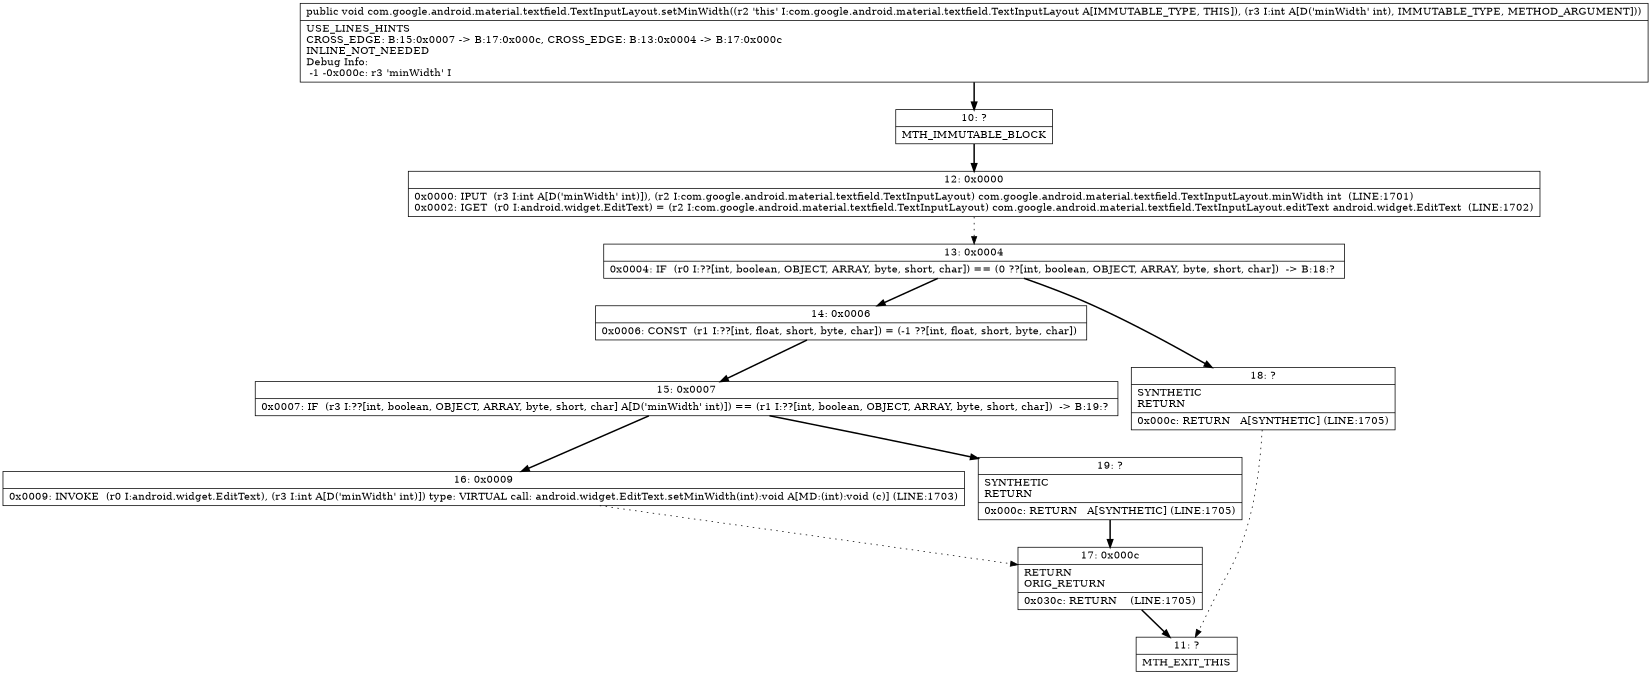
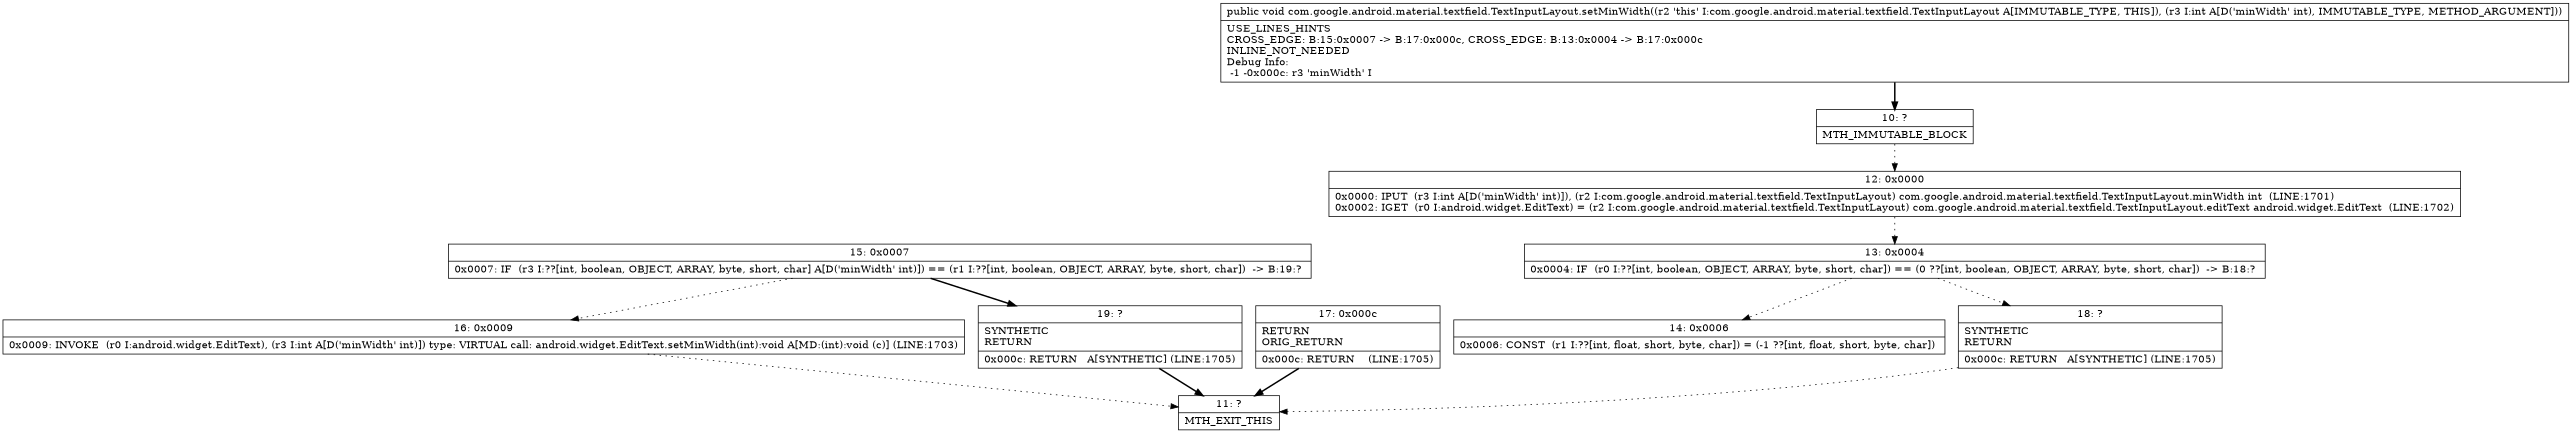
(974, 154) -> (1895, 154)
(911, 290) -> (1801, 298)
(1117, 317) -> (1970, 291)
(767, 359) -> none
(589, 442) -> (686, 298)
(1110, 530) -> (1178, 380)
(805, 535) -> (909, 380)
(1110, 601) -> (1348, 359)
